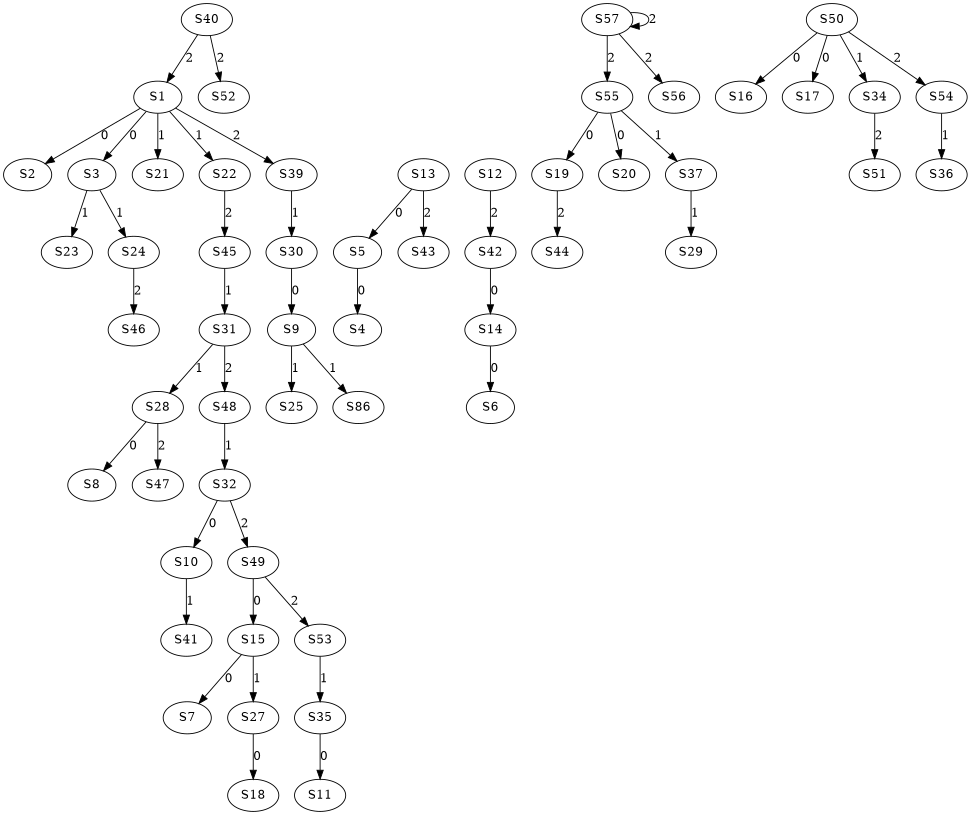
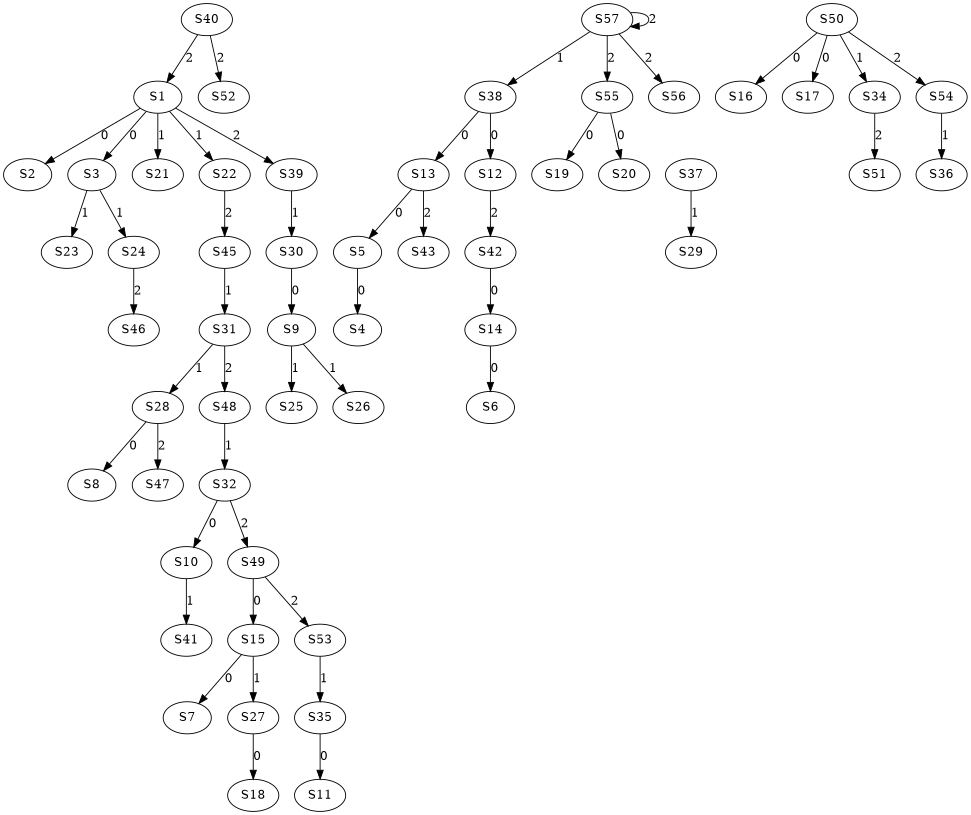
none -> (490, 97)
(646, 133) -> none
(557, 252) -> none
(358, 407) -> (358, 407)
